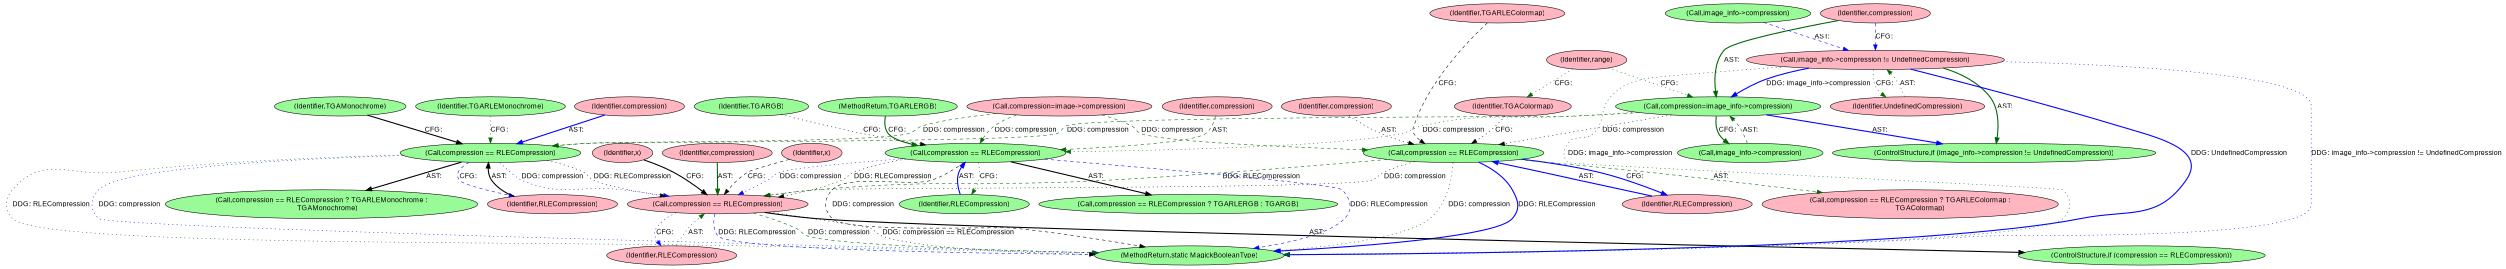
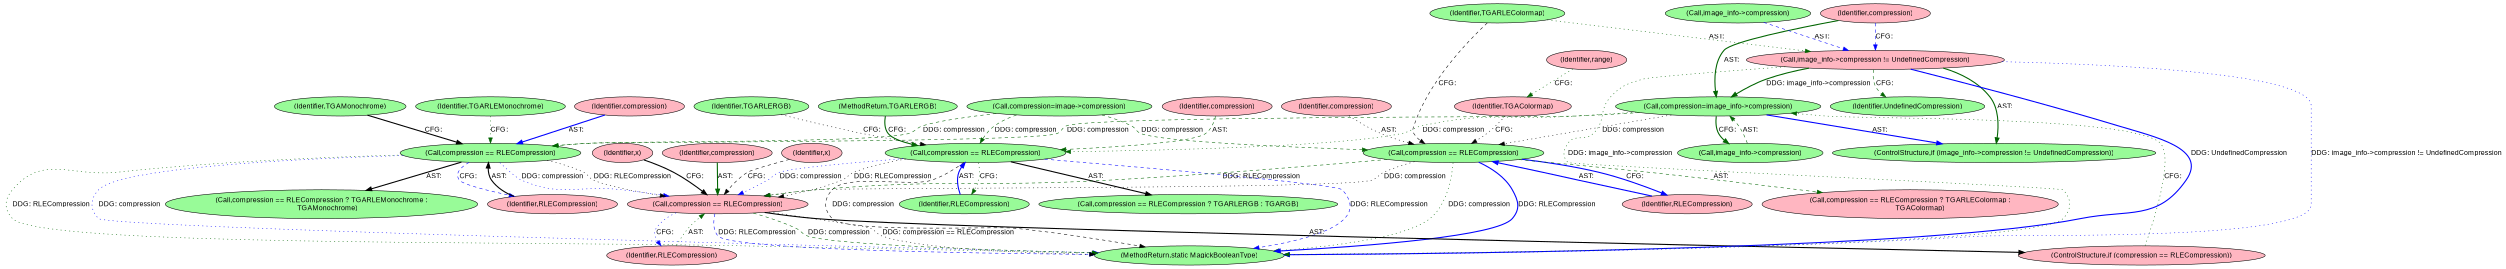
(1497, 13) -> (1497, 13)
(1771, 77) -> (1771, 77)
(1648, 82) -> (2033, 122)
(1874, 83) -> (1874, 83)
(1899, 84) -> (1676, 35)
(751, 106) -> (751, 106)
(1059, 106) -> (1059, 106)
(1907, 106) -> (1907, 106)
(2142, 255) -> (2142, 255)
